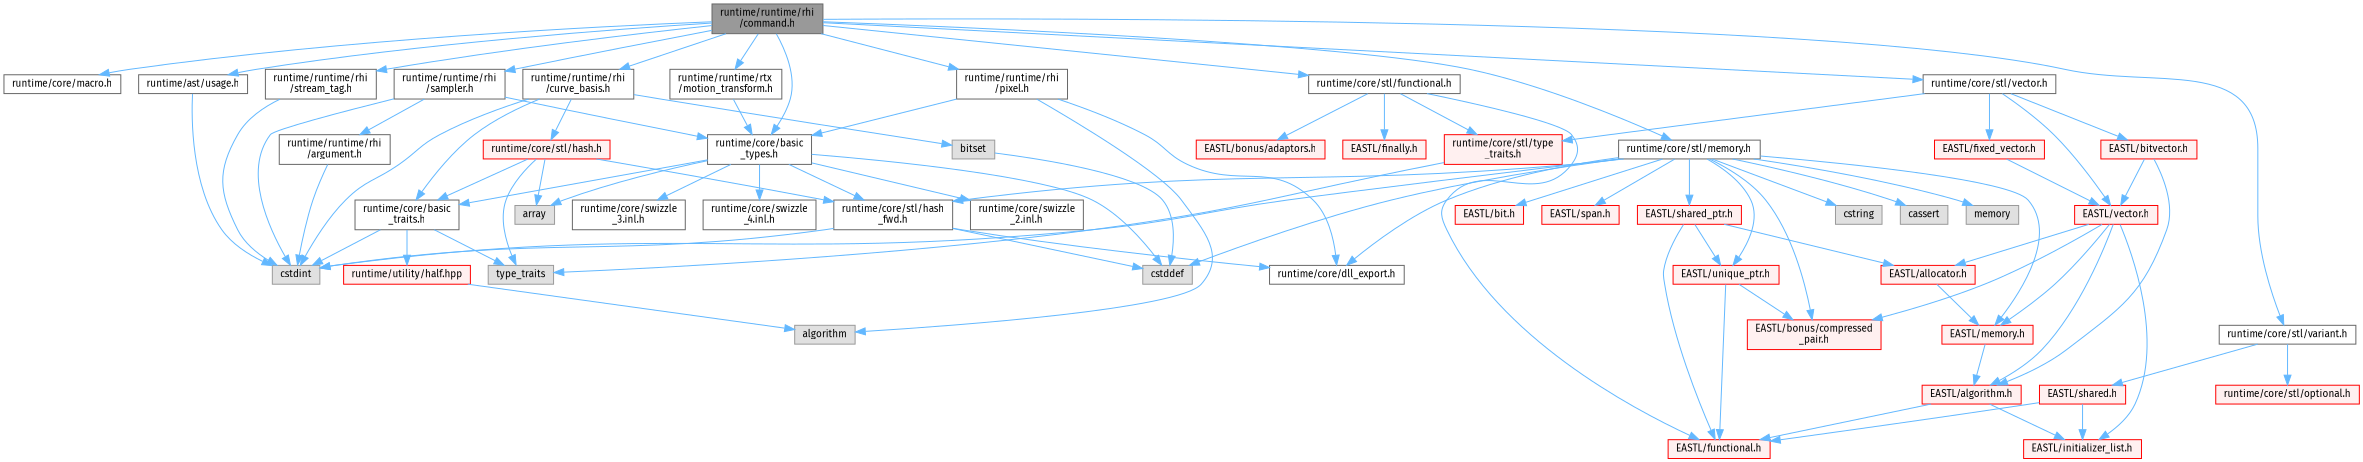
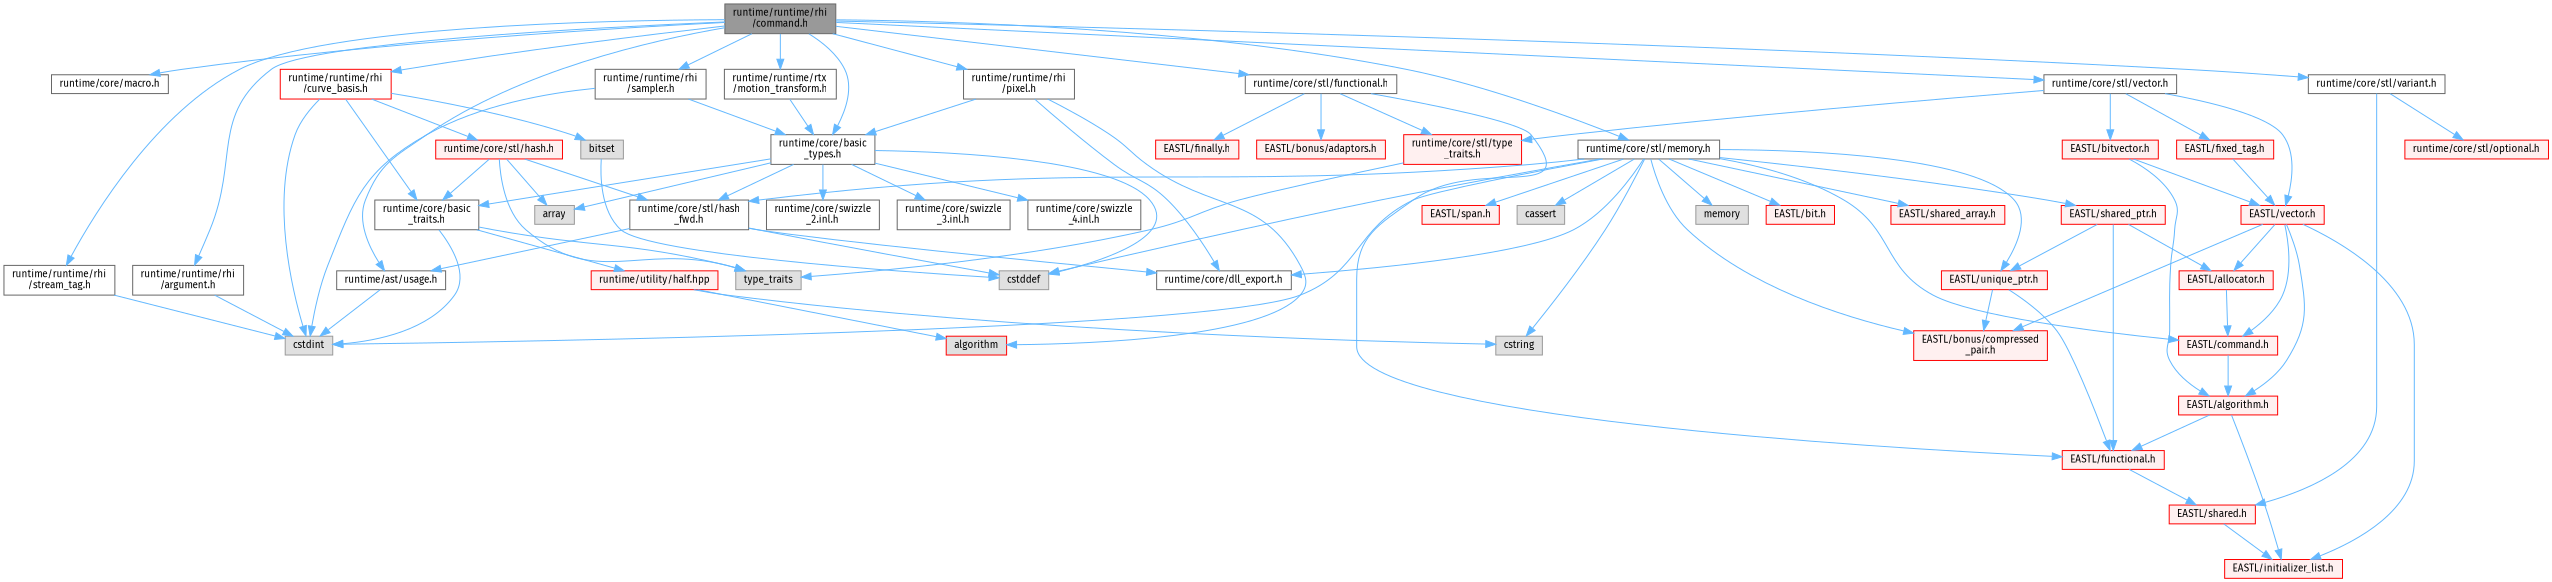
(578, 84) -> (336, 84)
(397, 114) -> (281, 66)
(1989, 150) -> (2225, 150)
none -> (1948, 215)
(582, 247) -> (526, 251)
none -> (1089, 328)
(825, 335) -> (976, 346)
(1987, 335) -> (2228, 346)
(1910, 422) -> (2158, 485)
